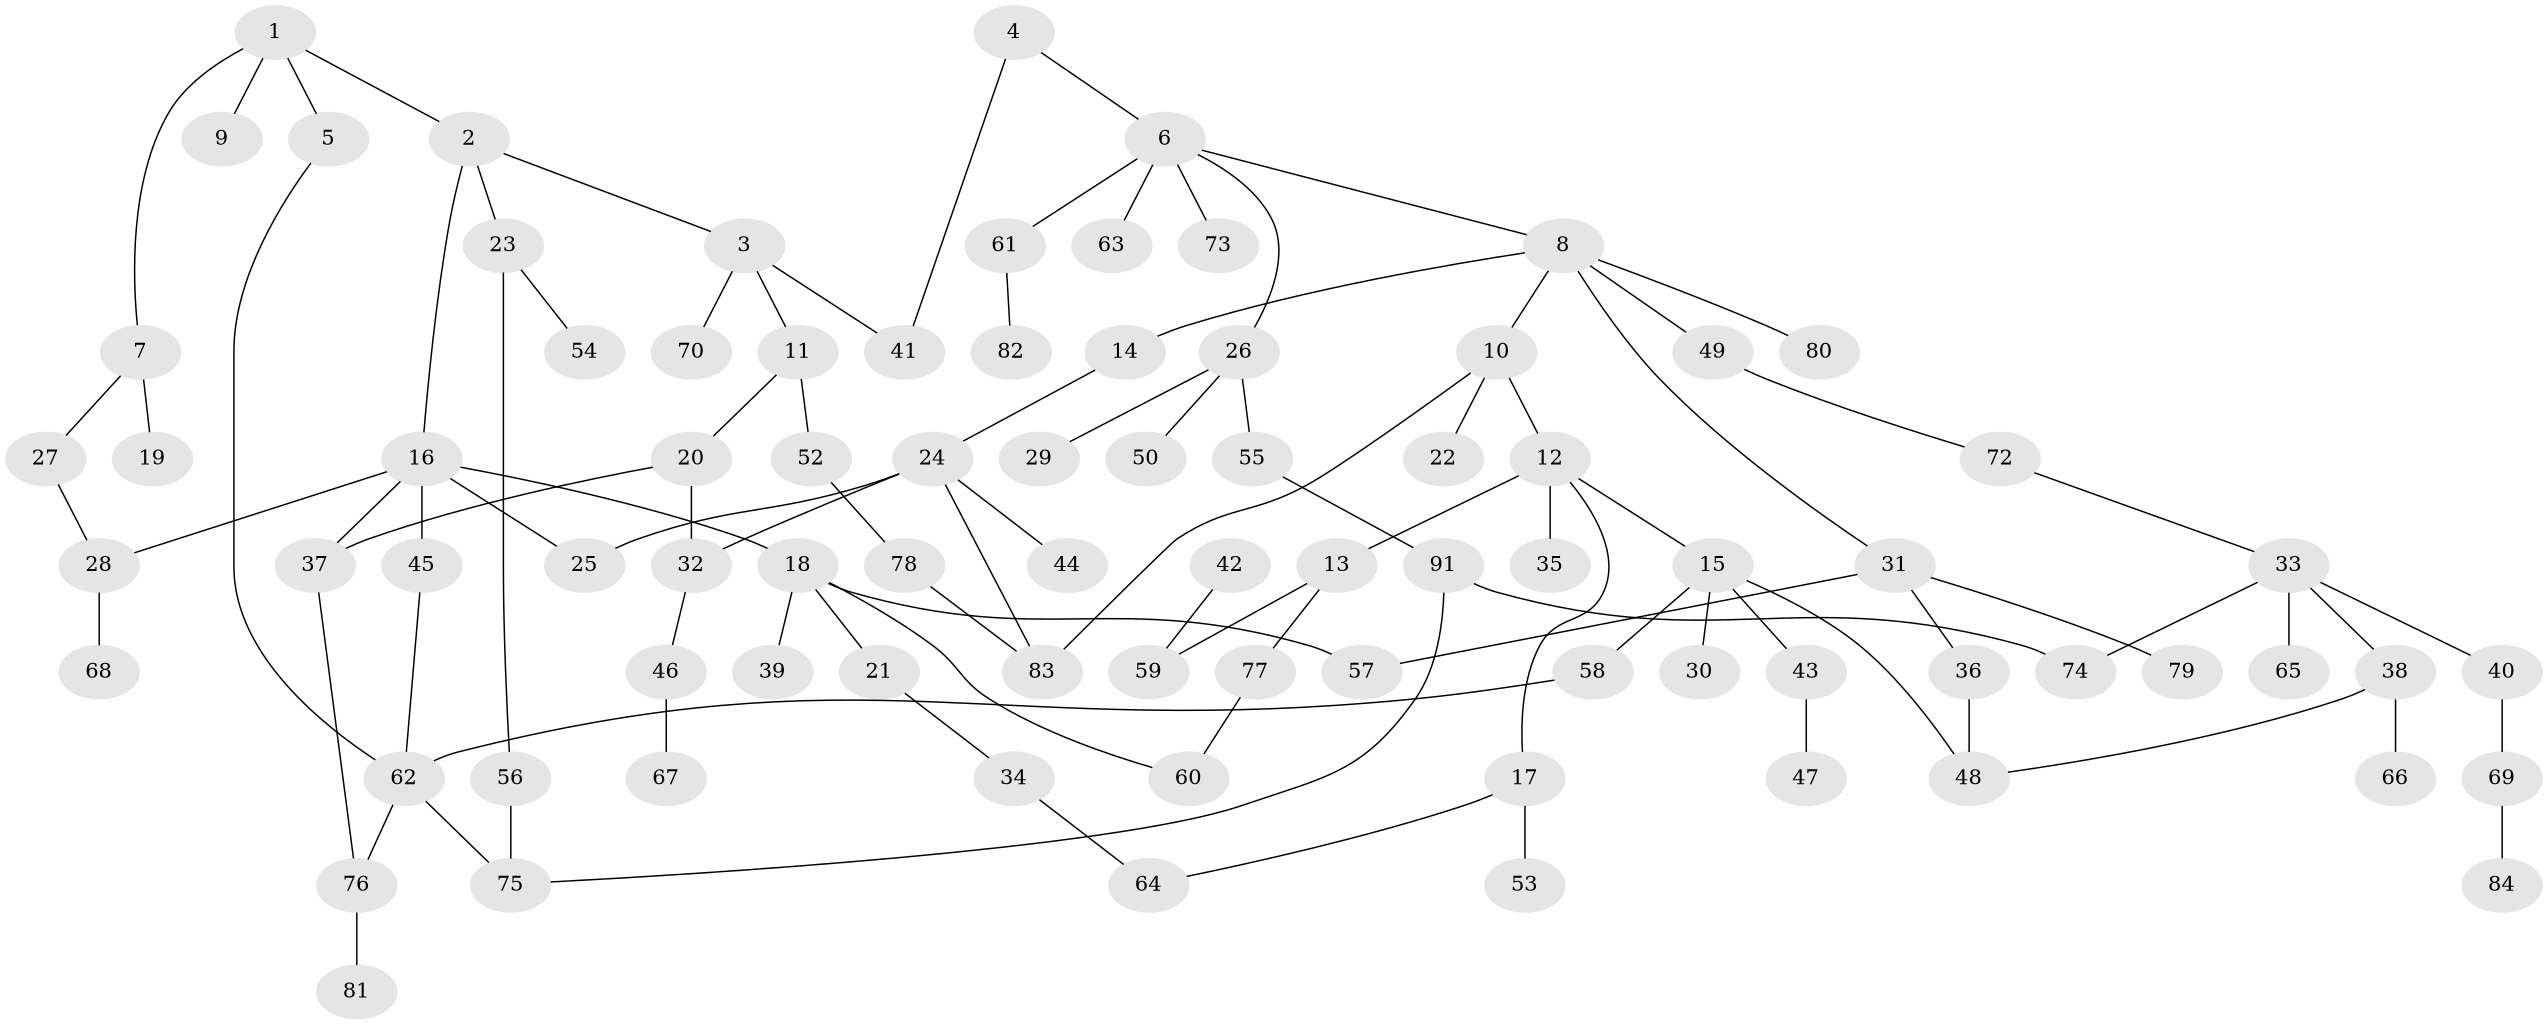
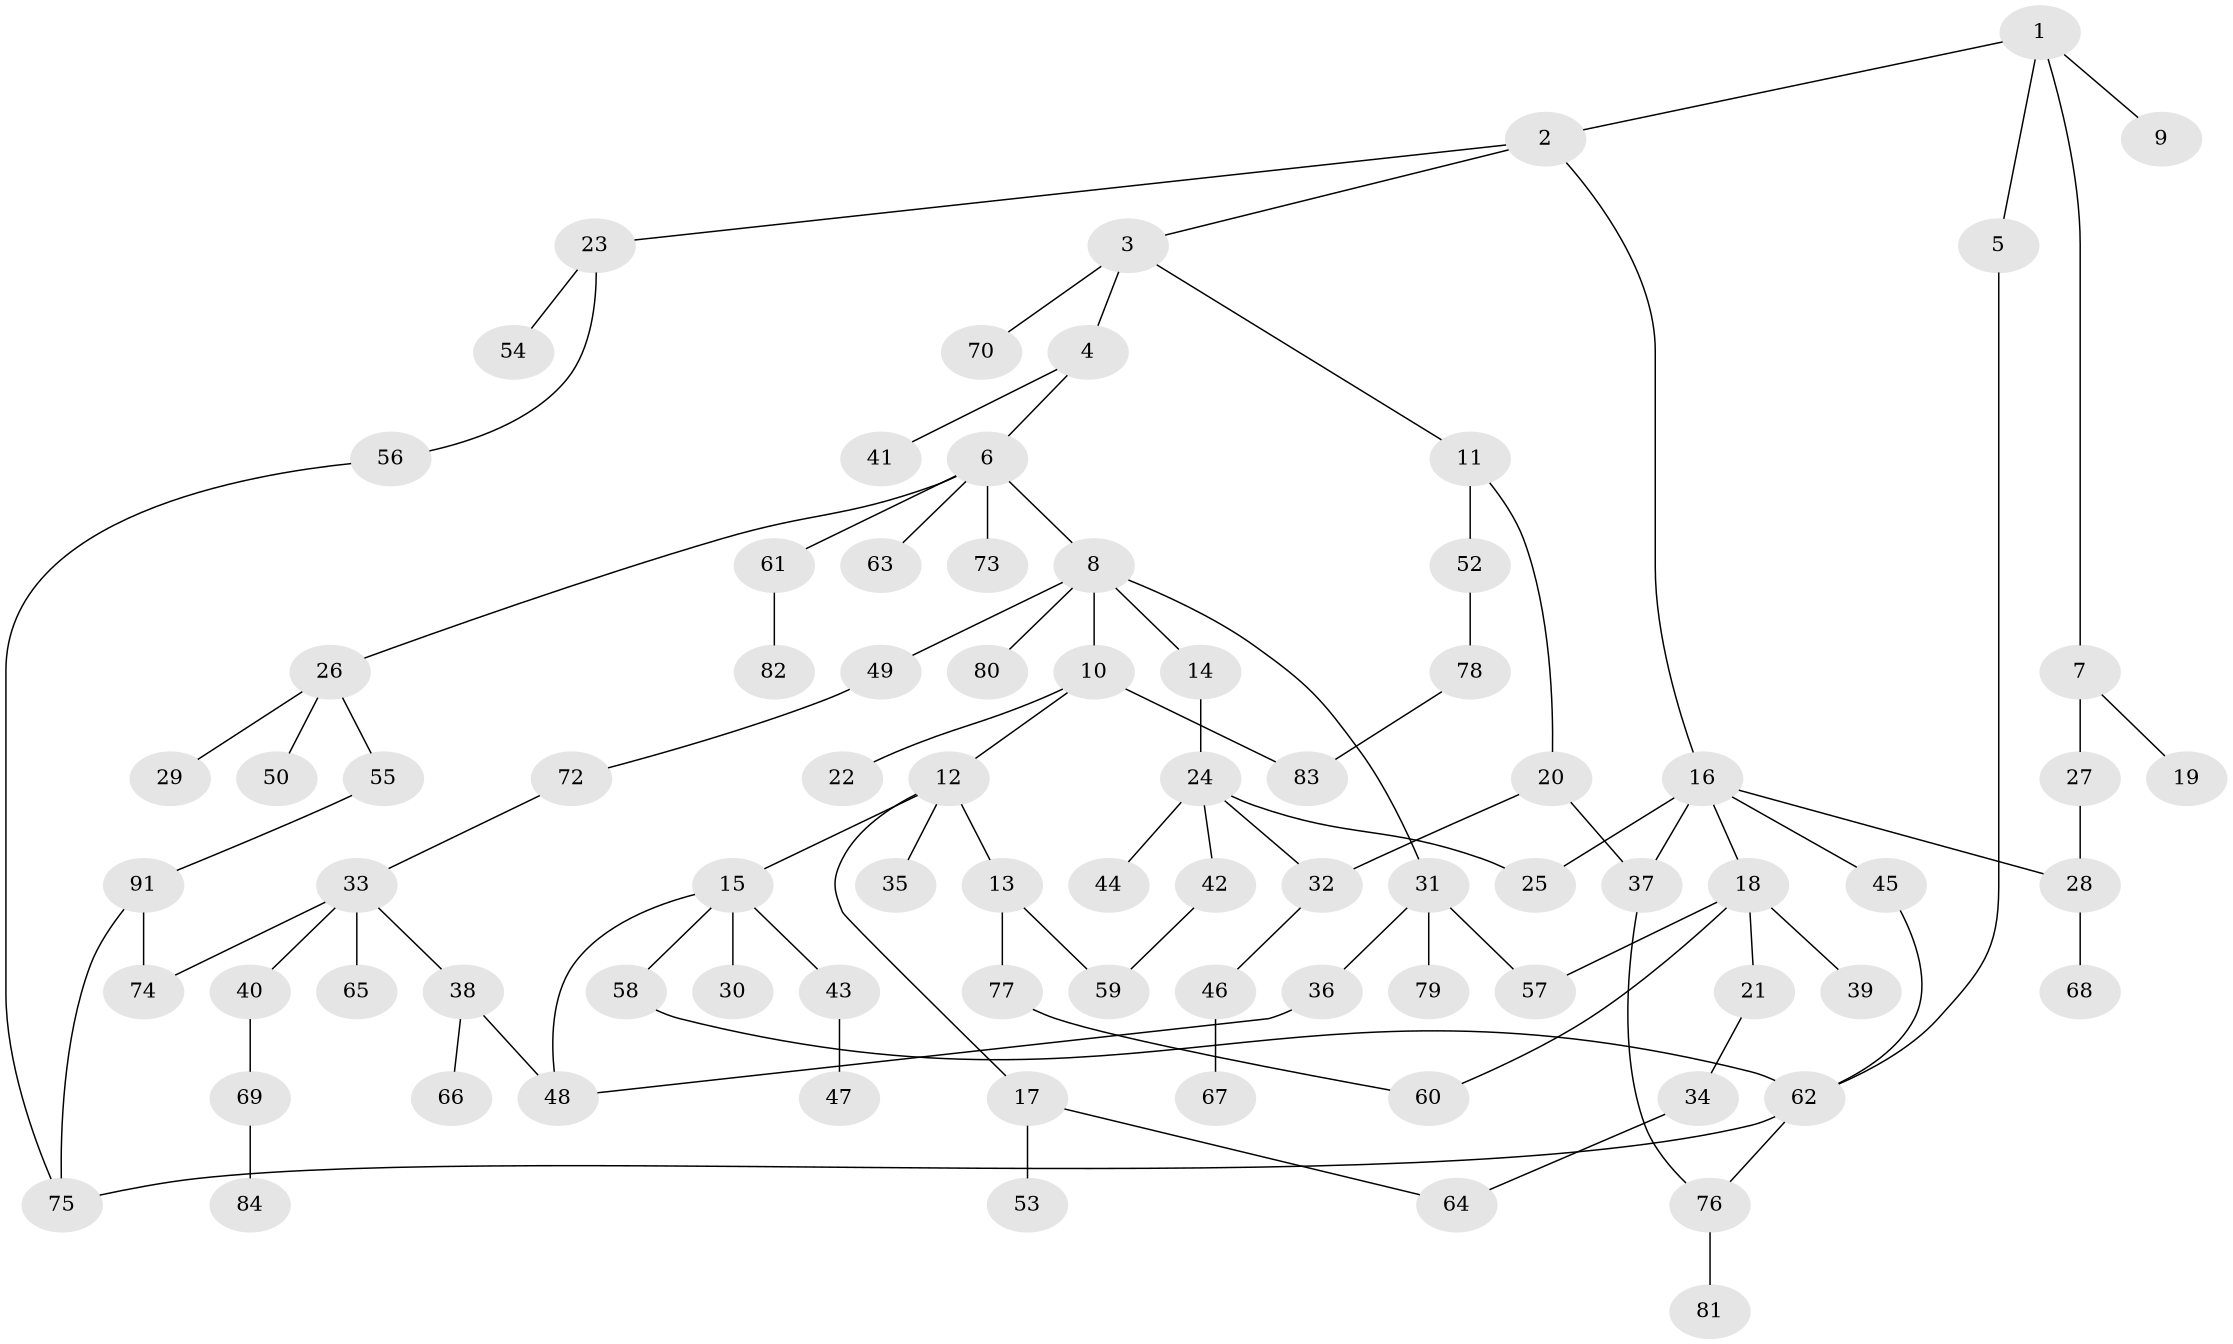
(825, 299) -> (1108, 299)
(987, 565) -> (1208, 832)
